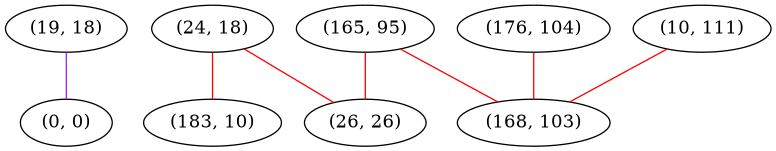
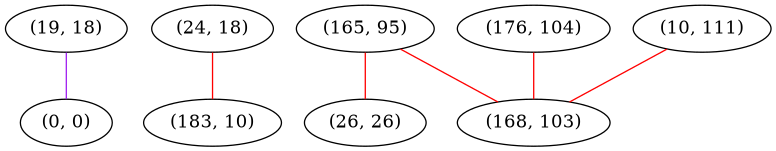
(289, 76) -> none
